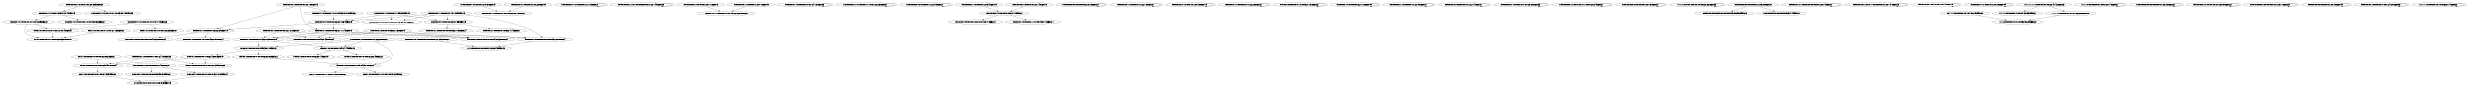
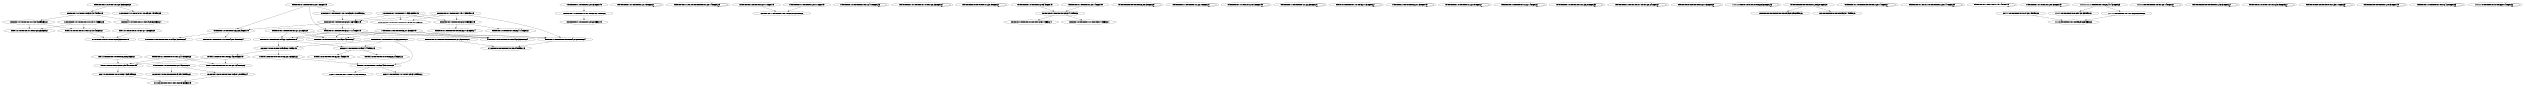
(516, 9) -> (584, 17)
(27, 34) -> (29, 26)
